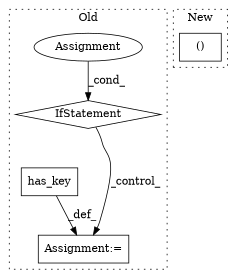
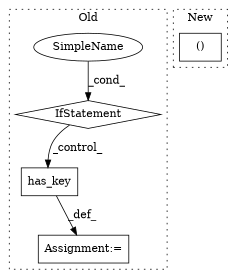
(88, 47) -> (88, 47)
(110, 177) -> (54, 140)
